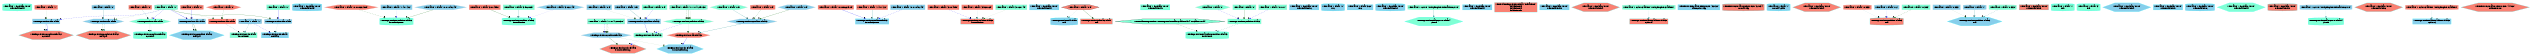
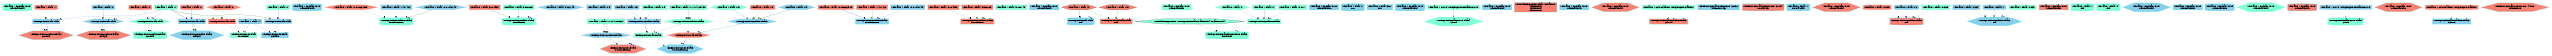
none -> (1079, 7)
